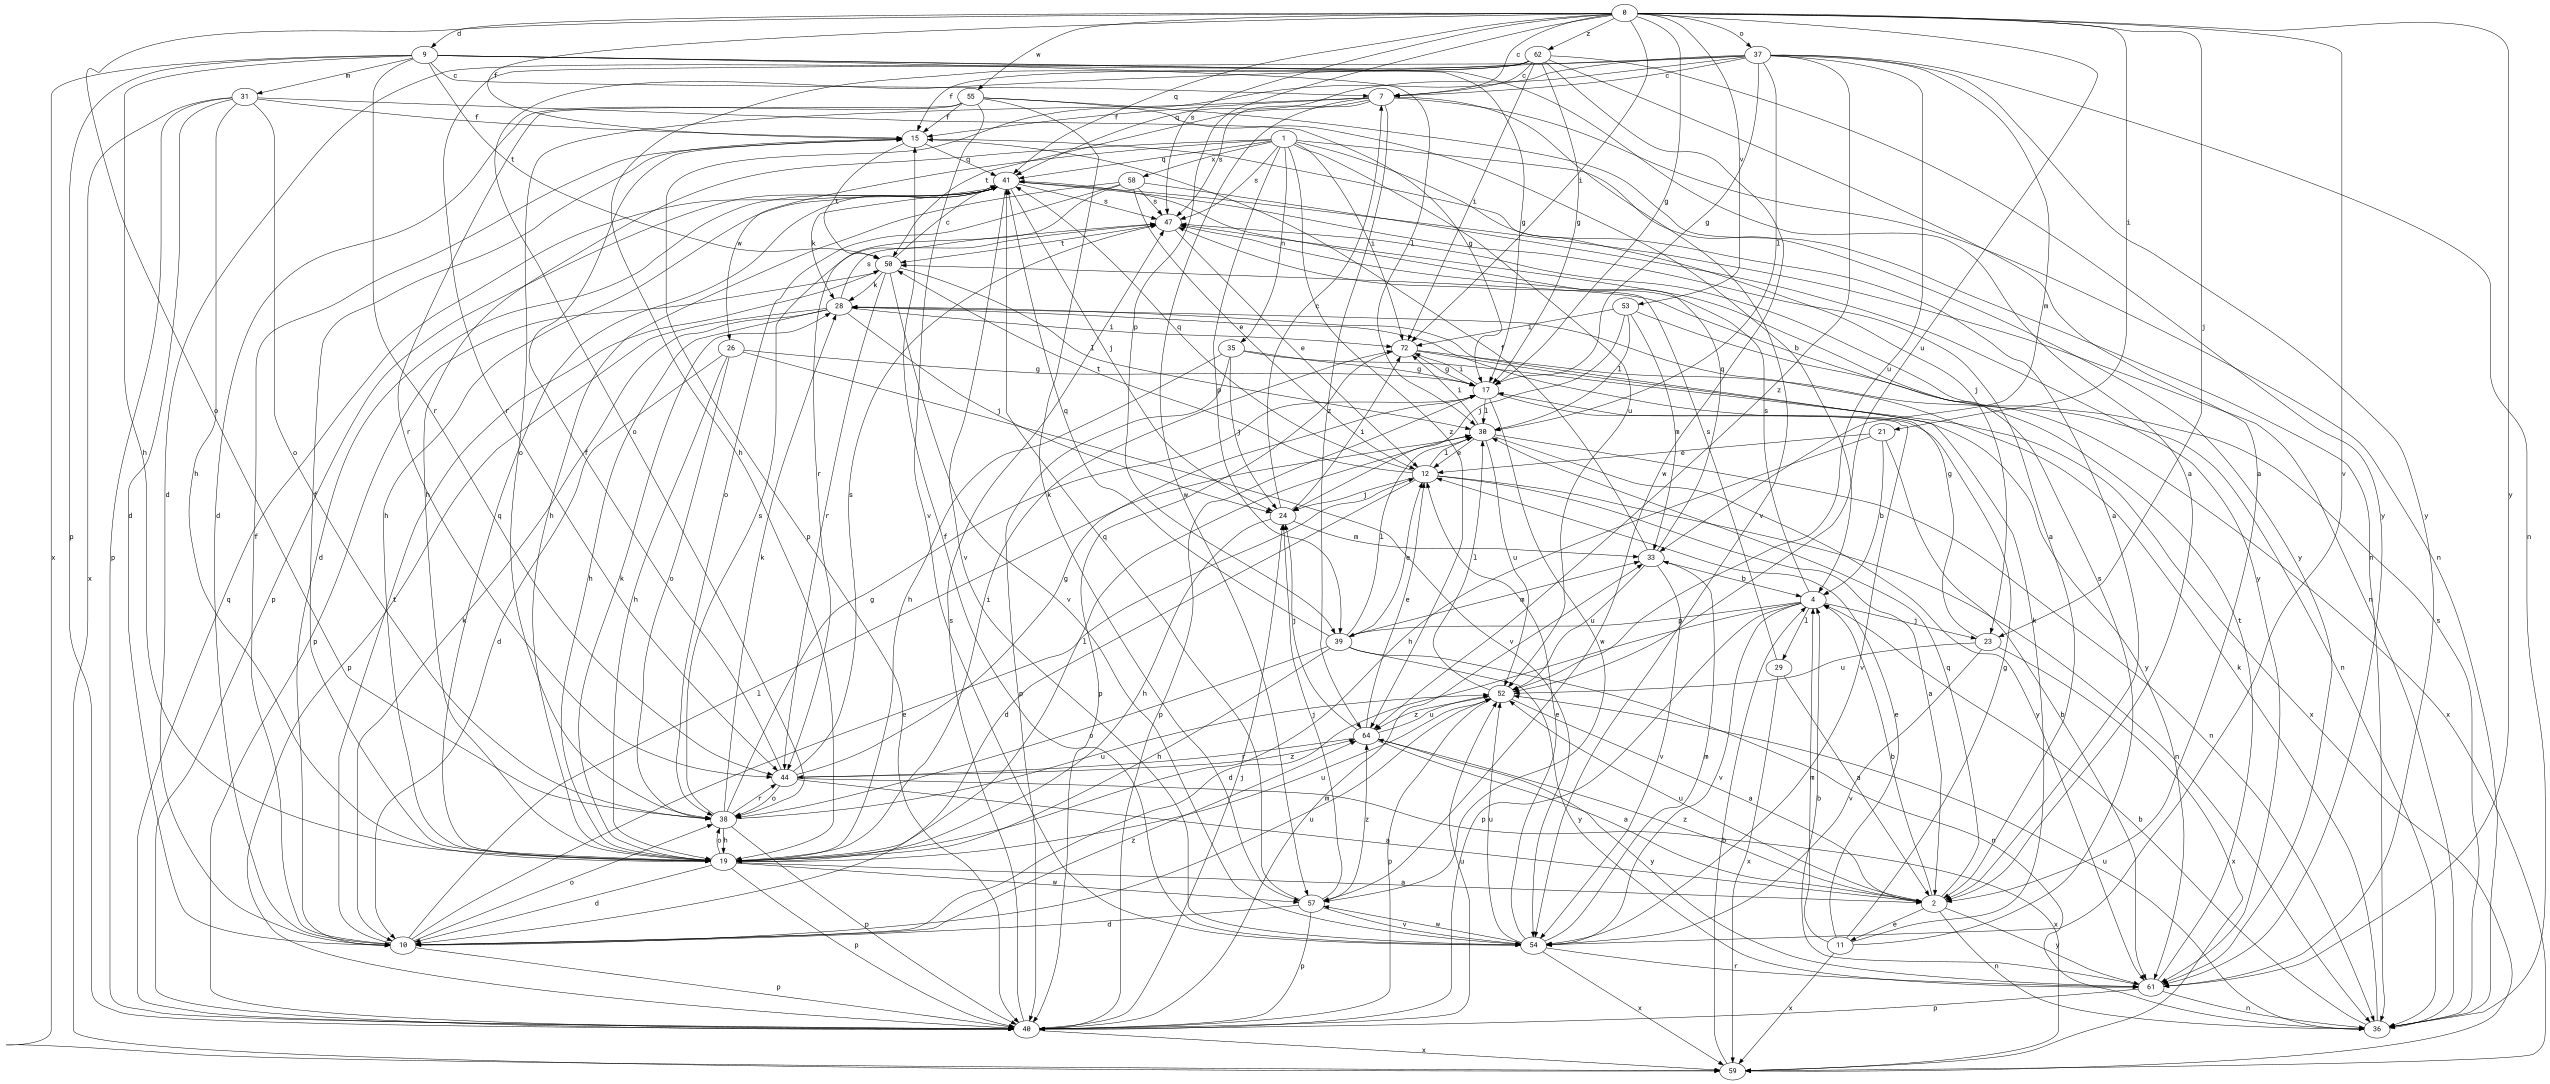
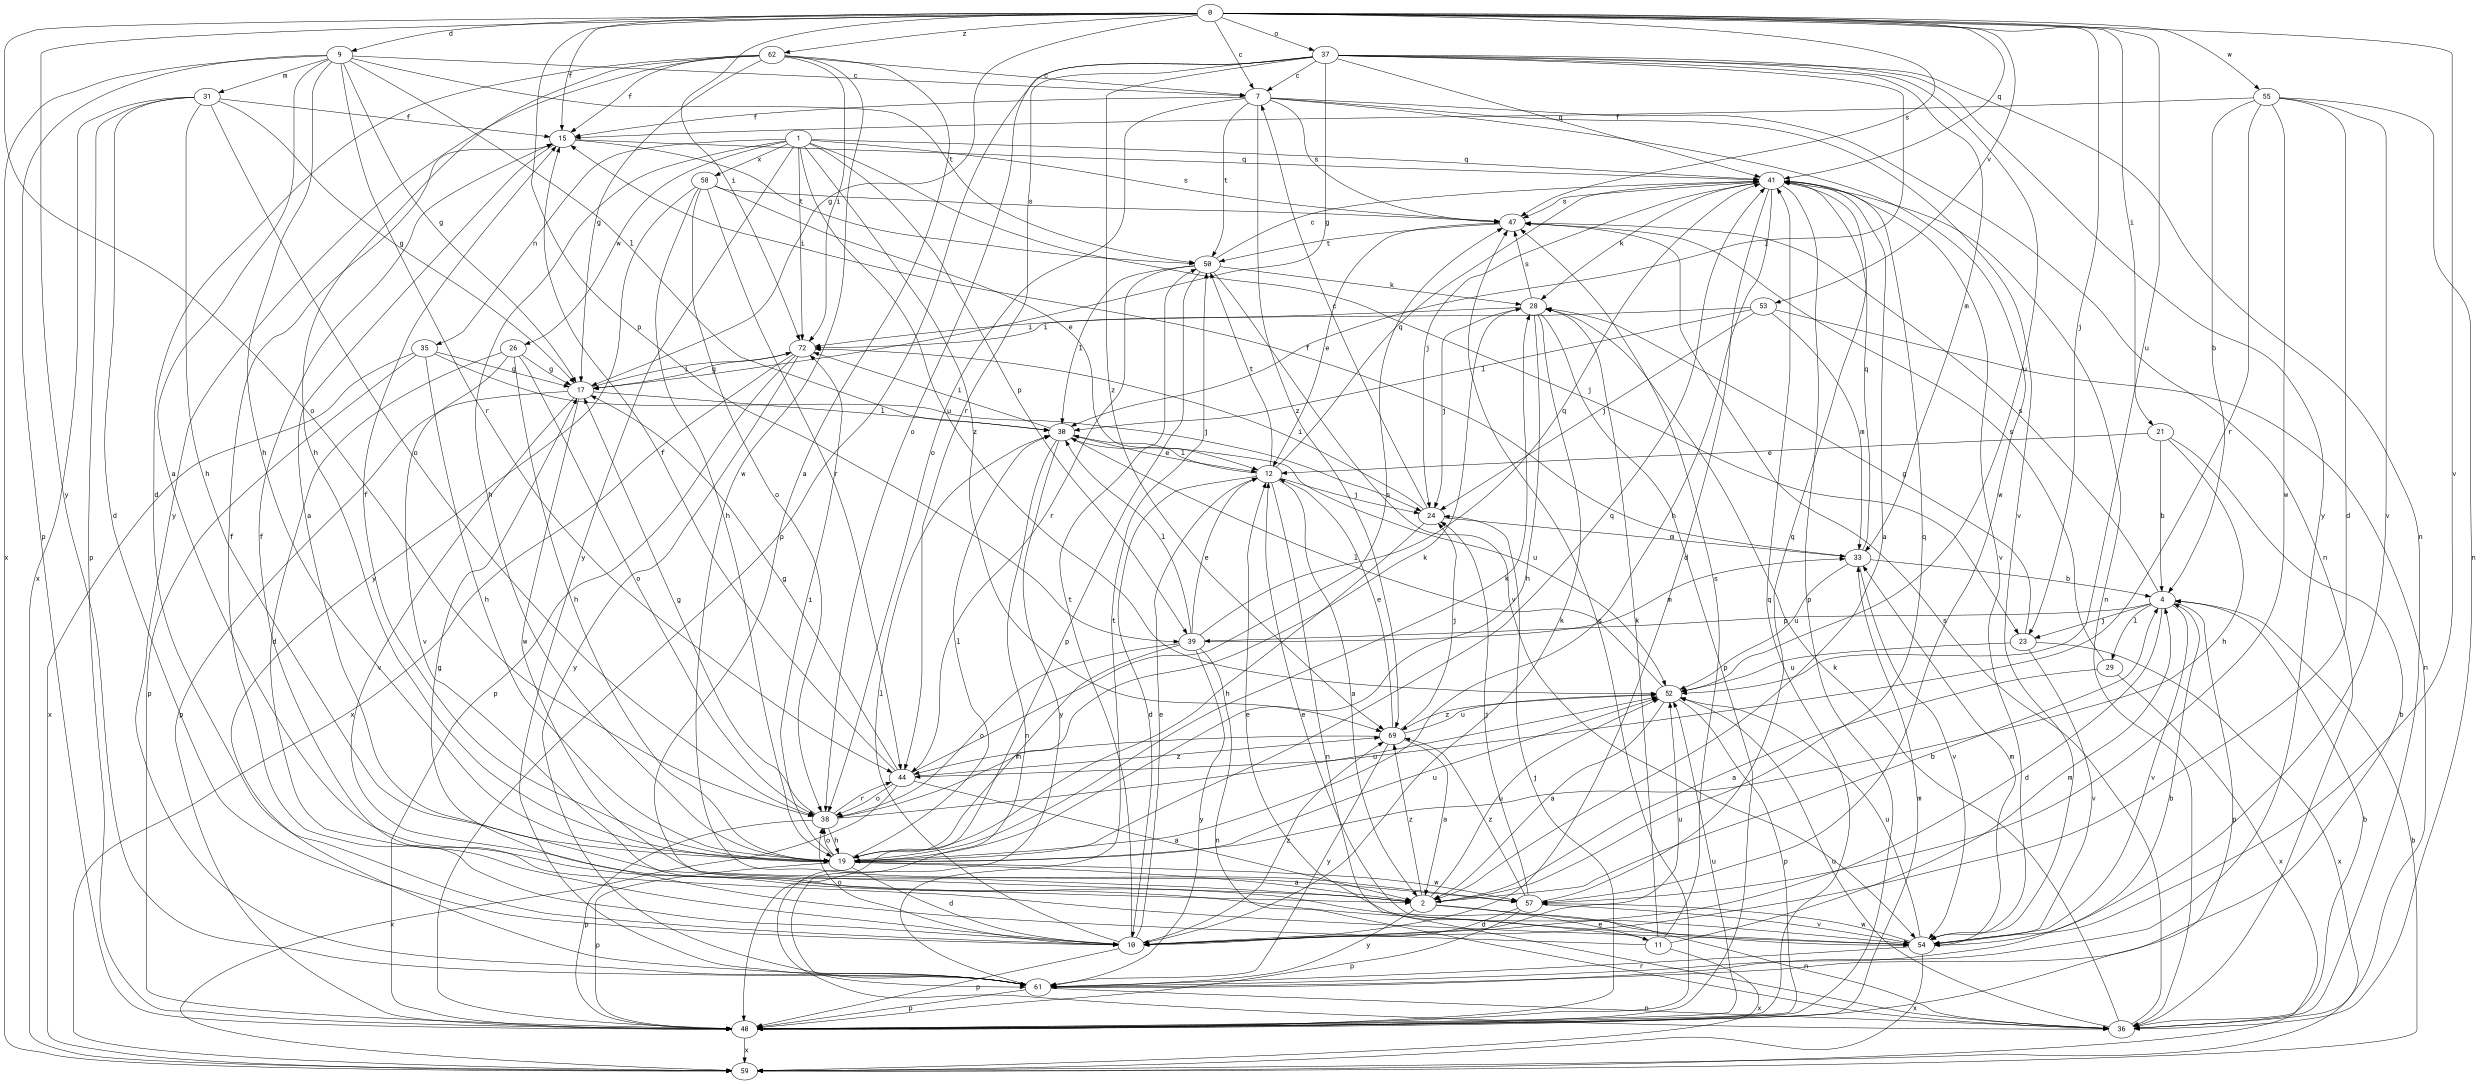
(776, 381) -> none
(1050, 495) -> (2286, 495)
(1868, 586) -> (1896, 681)
(1366, 736) -> (1392, 736)
